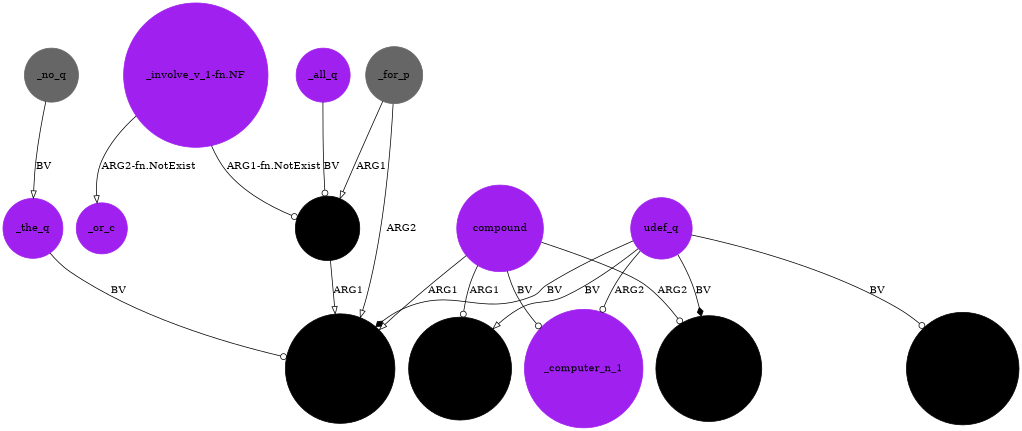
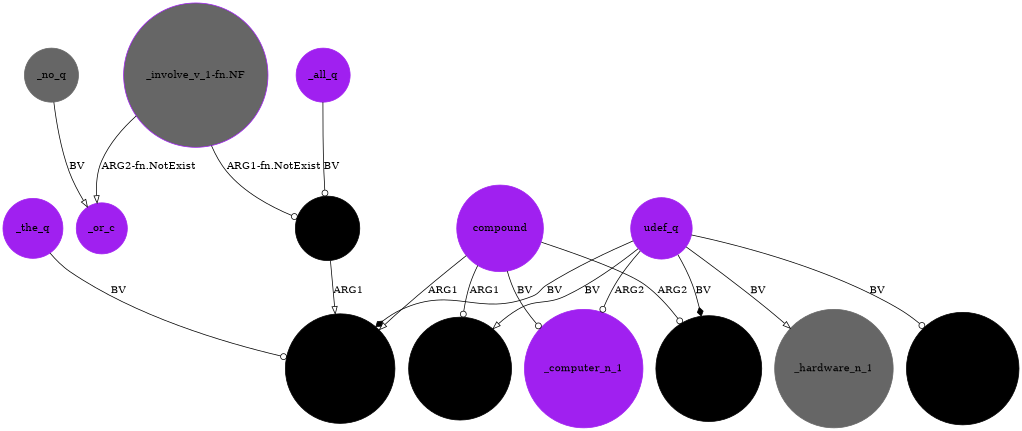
(196, 75) -> (196, 75)
(394, 75) -> none
(38, 146) -> (63, 153)
none -> (834, 369)
